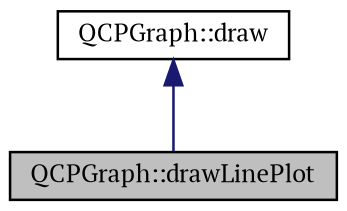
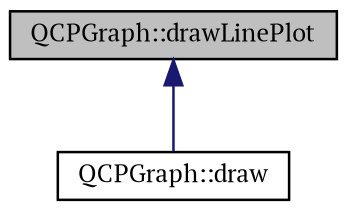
(173, 119) -> (173, 119)
